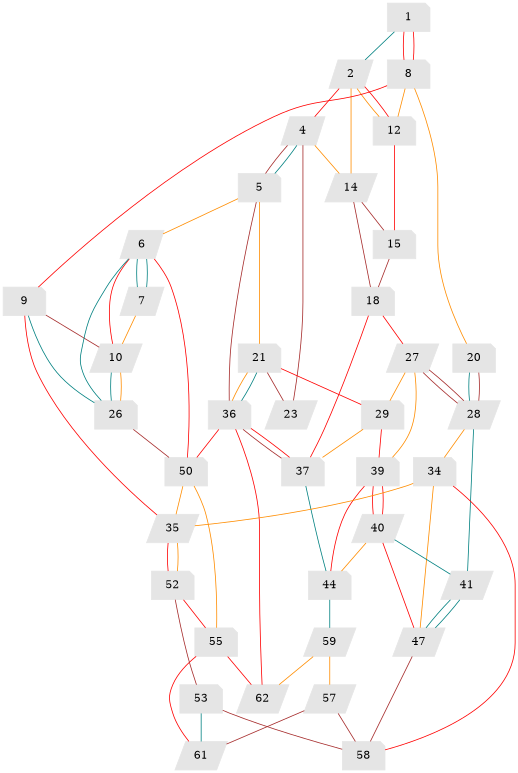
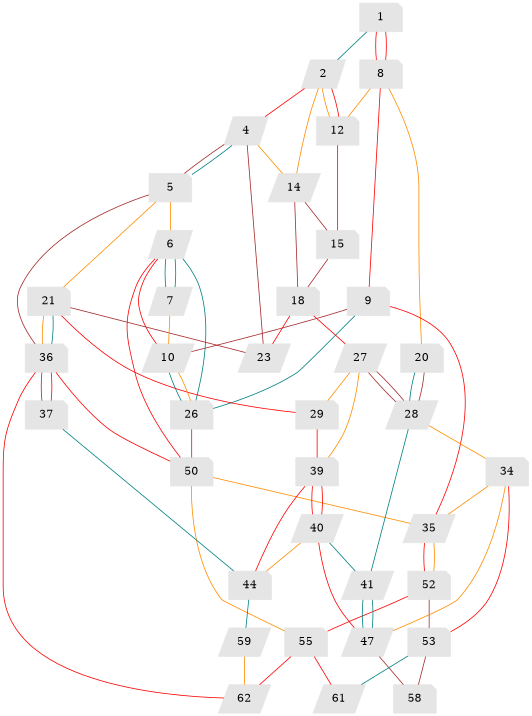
(342, 387) -> (279, 334)
(343, 443) -> none
(515, 644) -> (501, 569)
(330, 699) -> none
